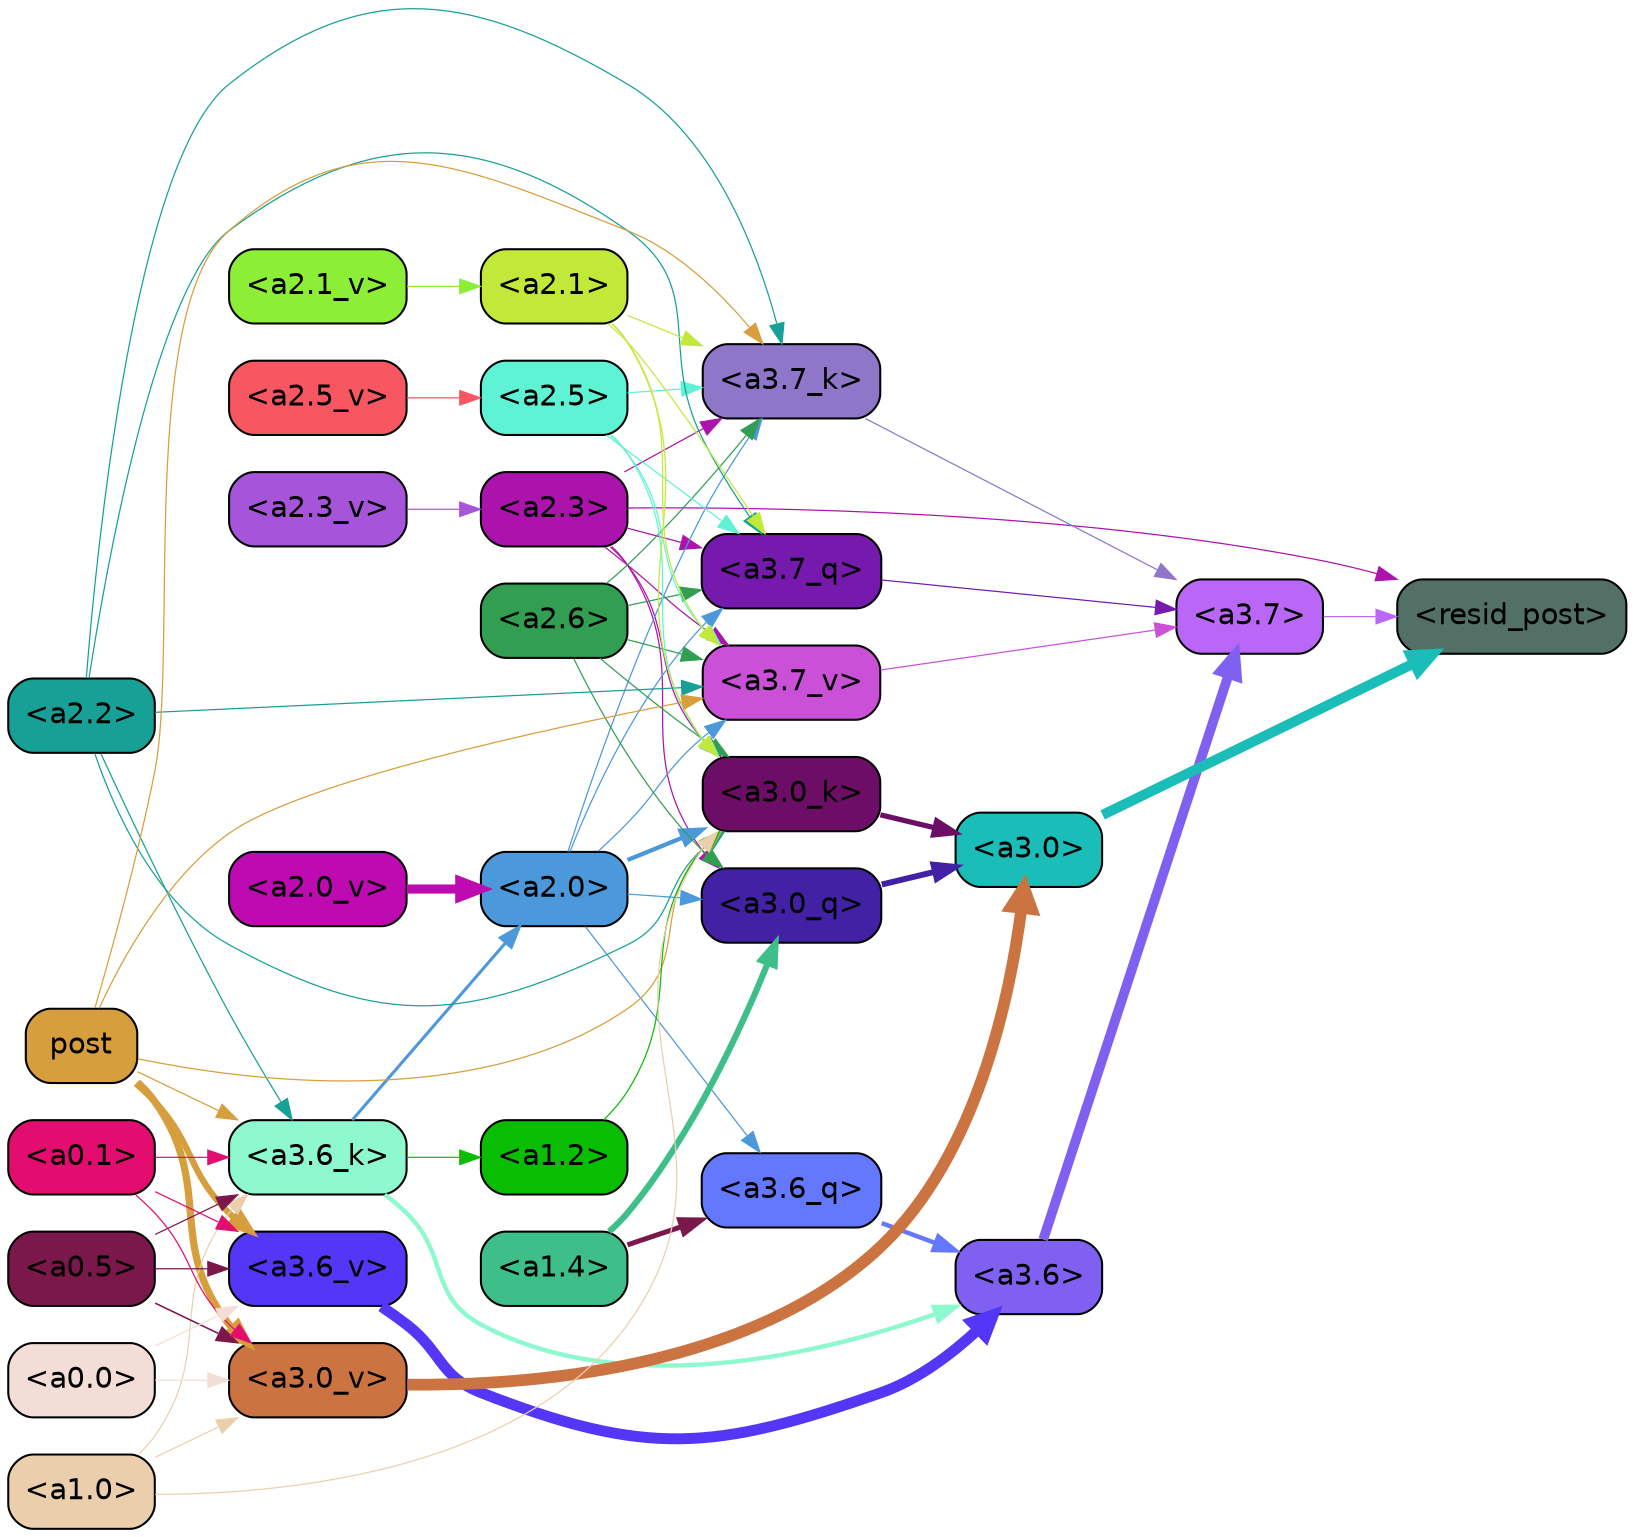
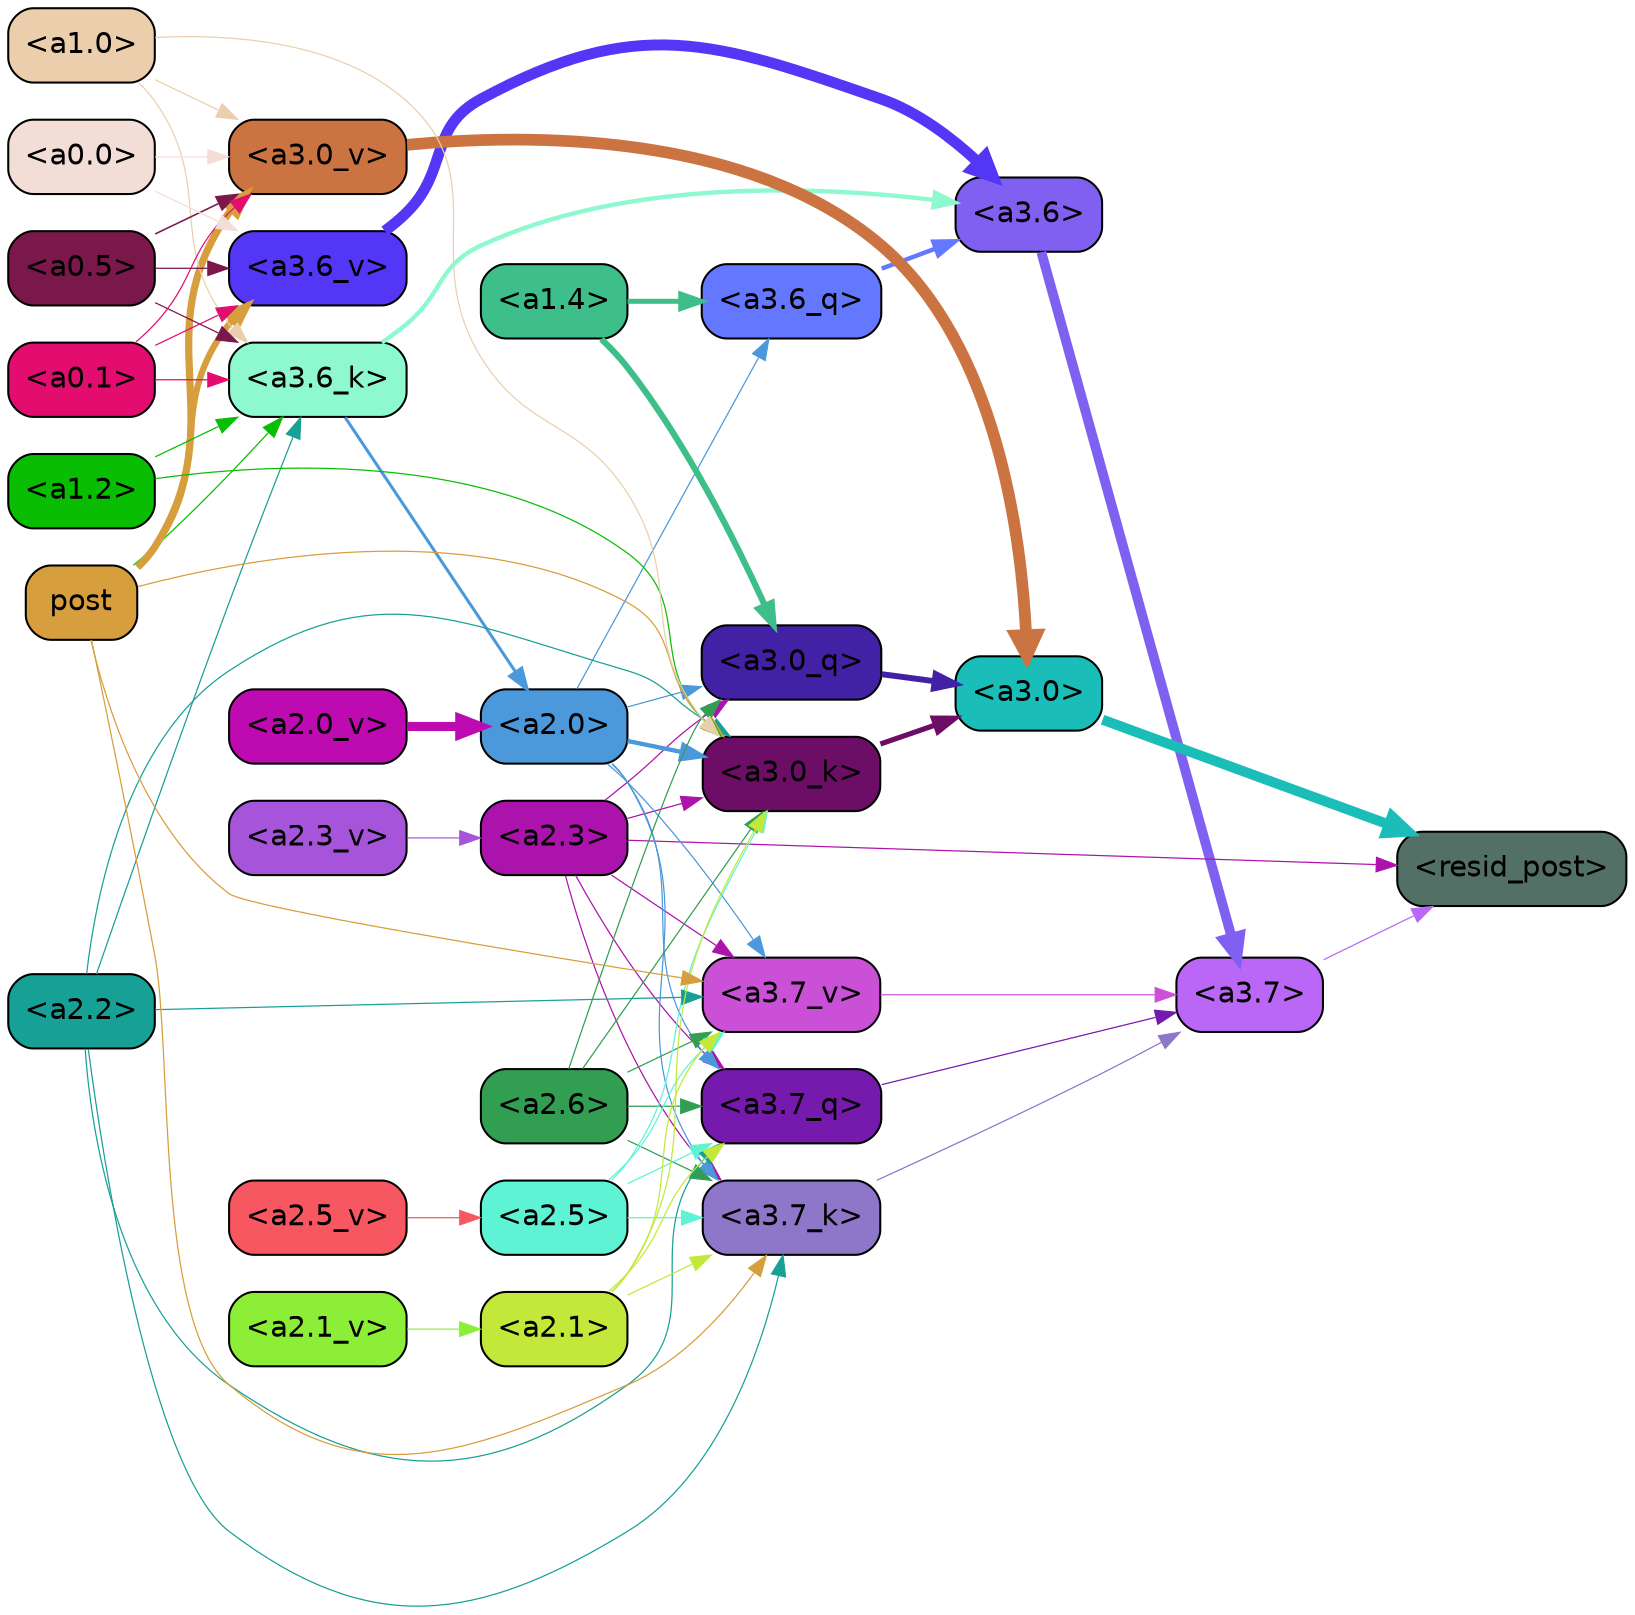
(178, 1091) -> (203, 501)
(433, 1157) -> (176, 447)
(655, 1236) -> (654, 301)
